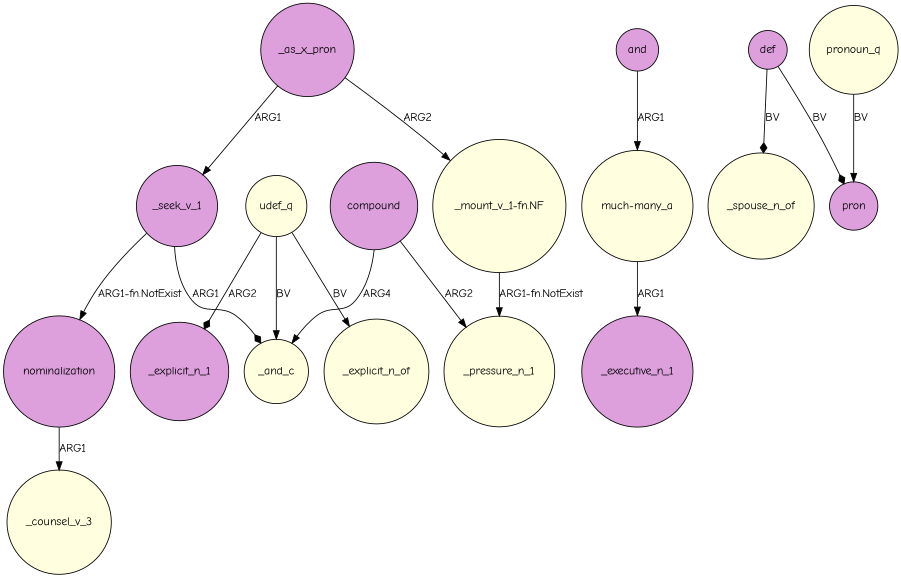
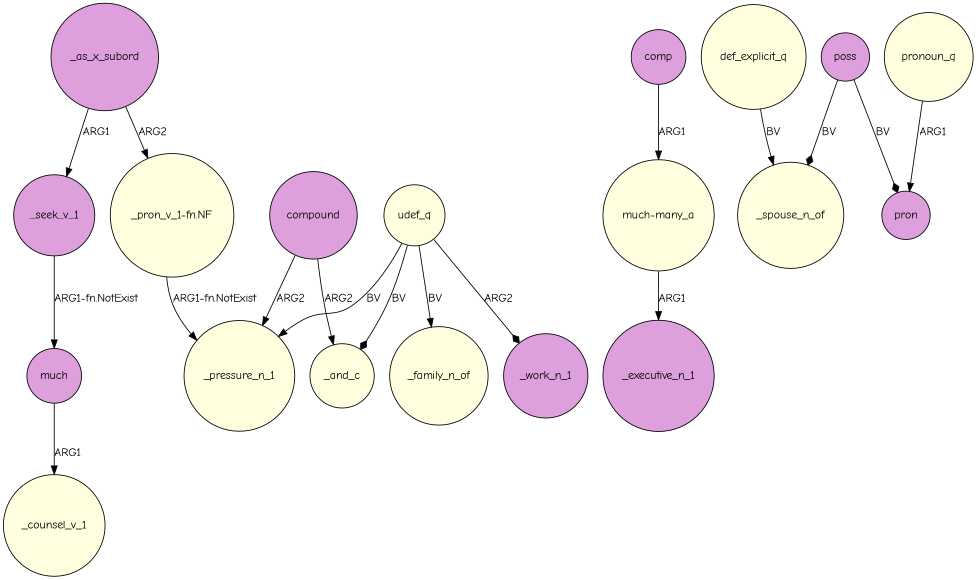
(307, 50) -> (105, 57)
(637, 50) -> (659, 57)
(768, 50) -> (845, 57)
none -> (754, 57)
(861, 118) -> (933, 132)
(499, 206) -> (172, 215)
(276, 284) -> (391, 295)
(377, 294) -> (339, 299)
none -> (355, 303)
(198, 306) -> none
(59, 371) -> (54, 376)
(180, 371) -> (546, 376)
(376, 371) -> (439, 376)
(59, 522) -> (54, 525)
